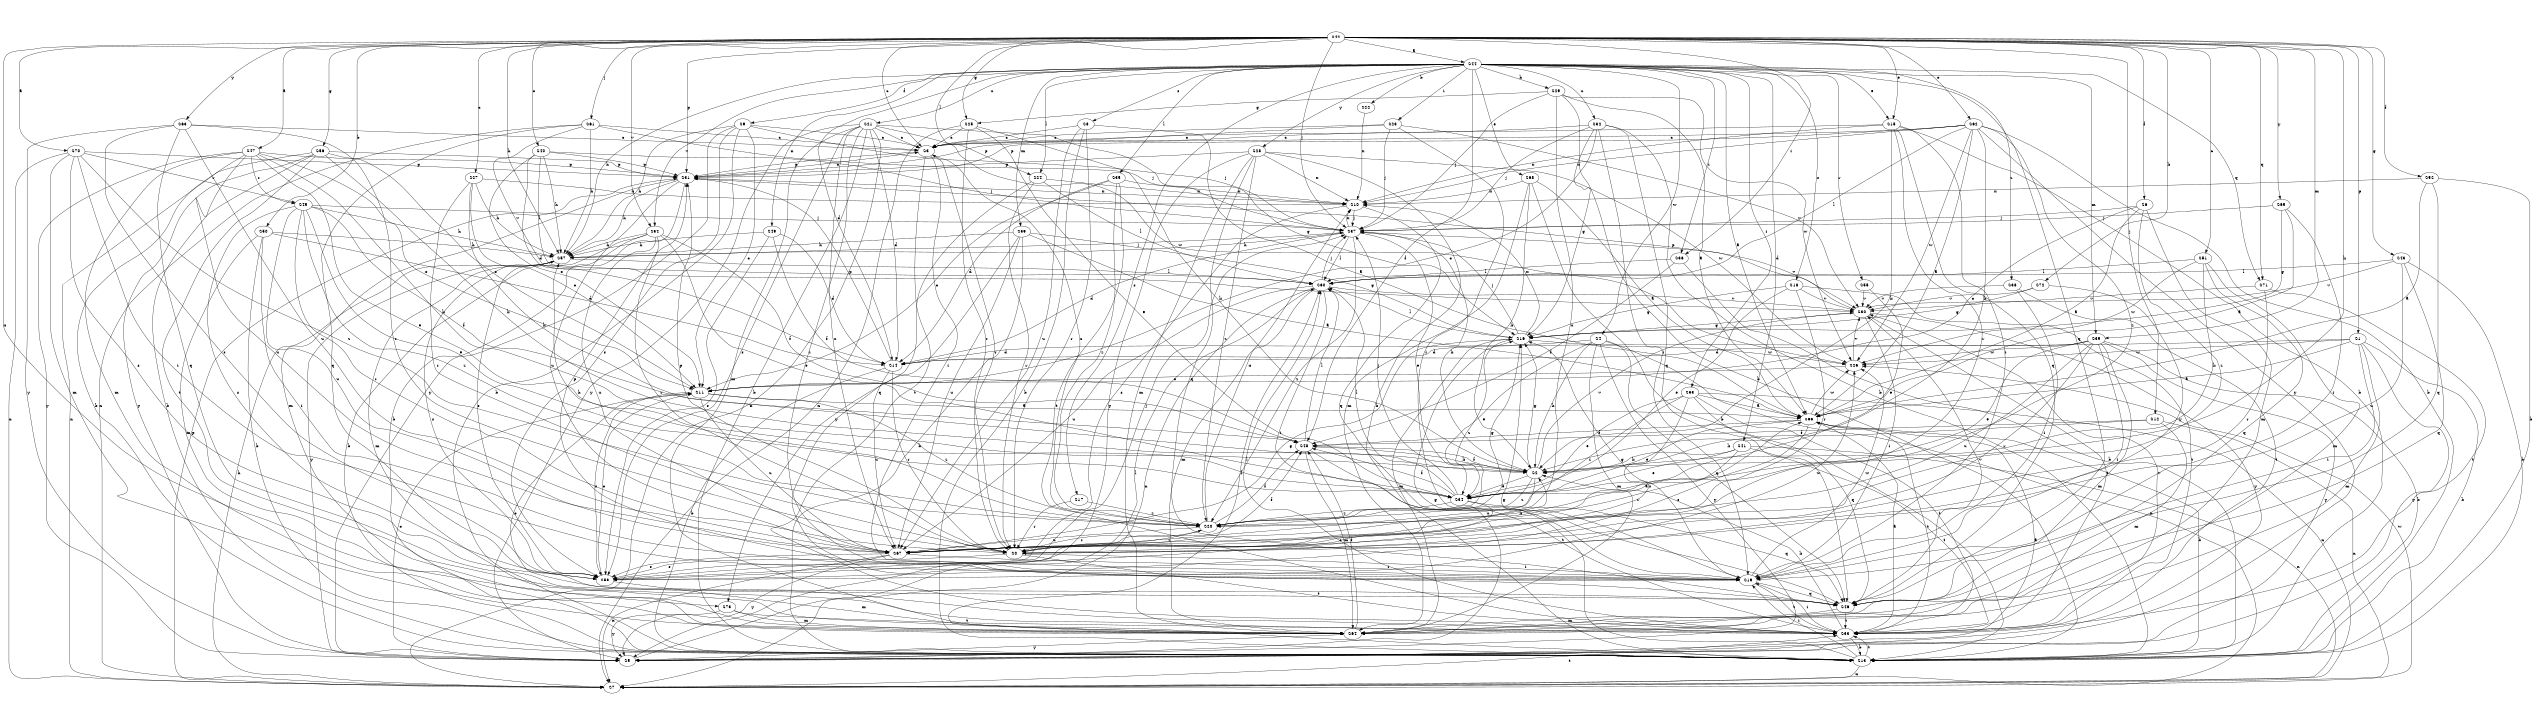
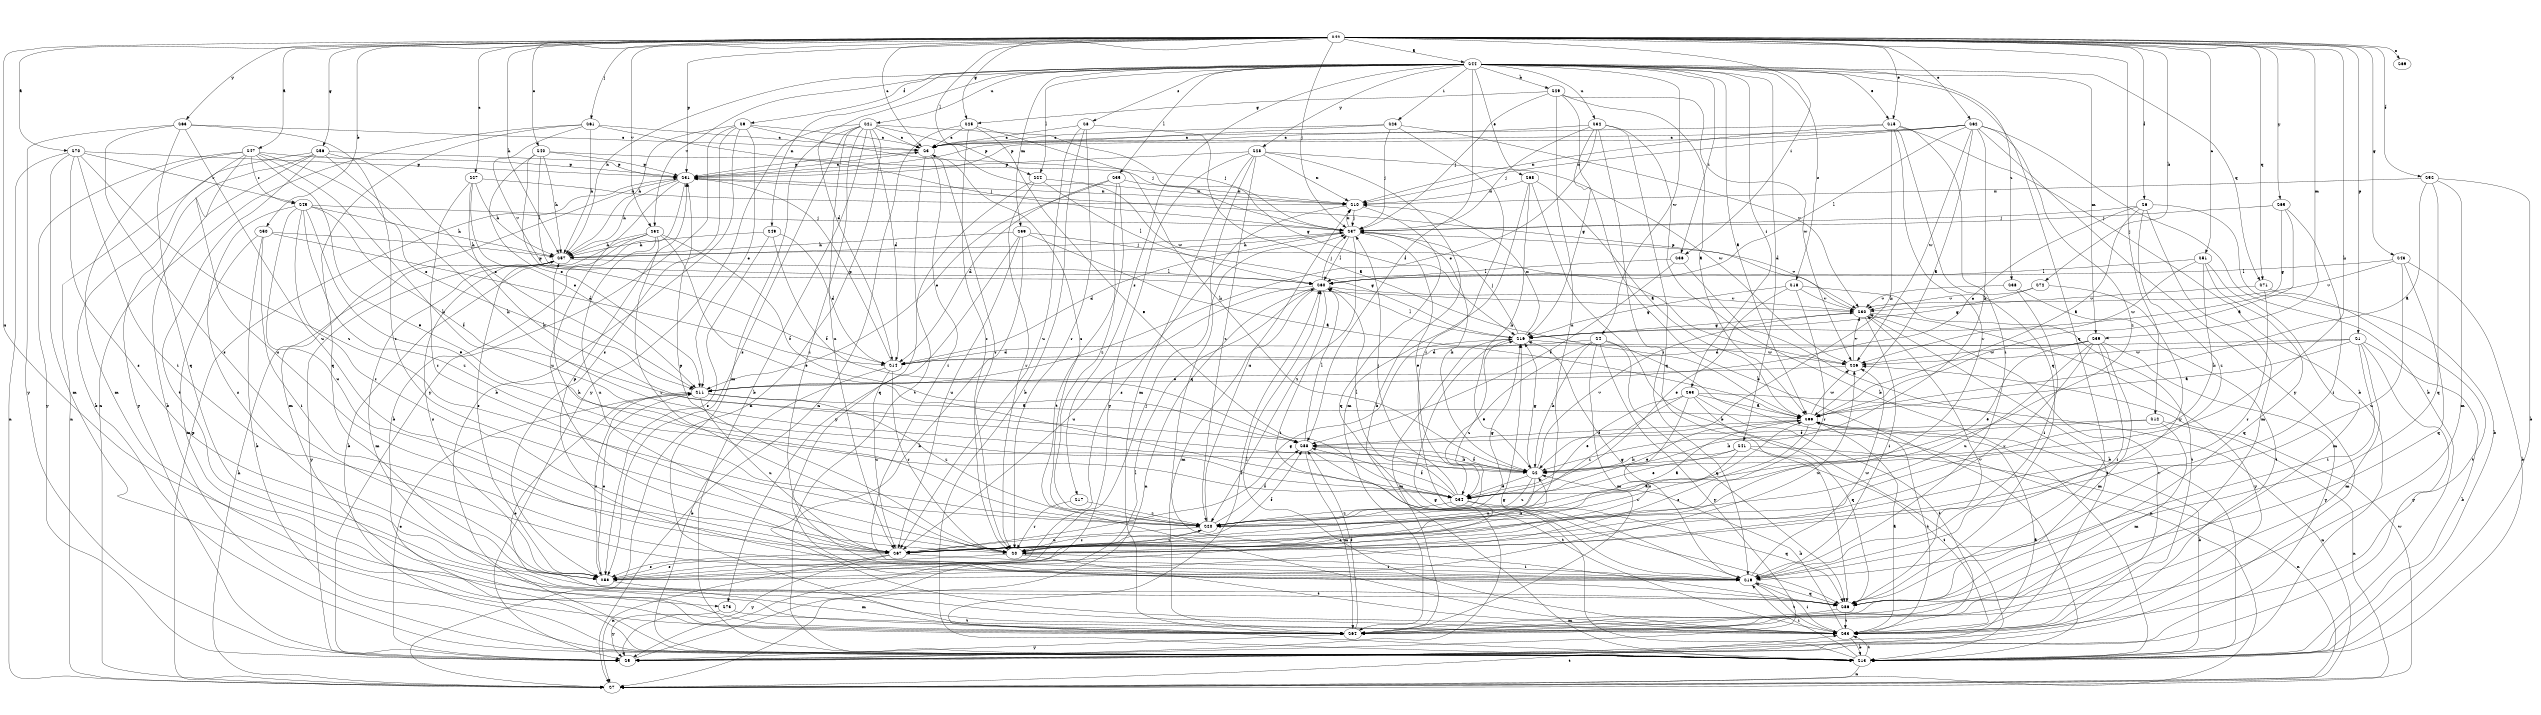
none -> (2402, 64)
(1366, 108) -> none
(541, 258) -> (541, 258)
(1864, 285) -> none
(1304, 446) -> (1304, 446)
none -> (1486, 514)
(2345, 595) -> (2434, 559)
(1845, 607) -> (1845, 607)
(1037, 631) -> (2100, 601)
